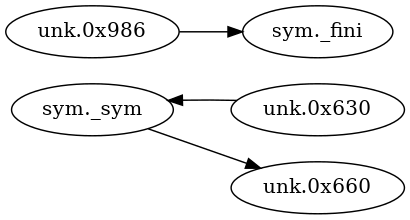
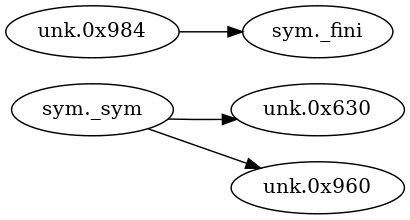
(92, 32) -> (92, 32)
(210, 100) -> (195, 119)
(318, 188) -> (318, 188)
